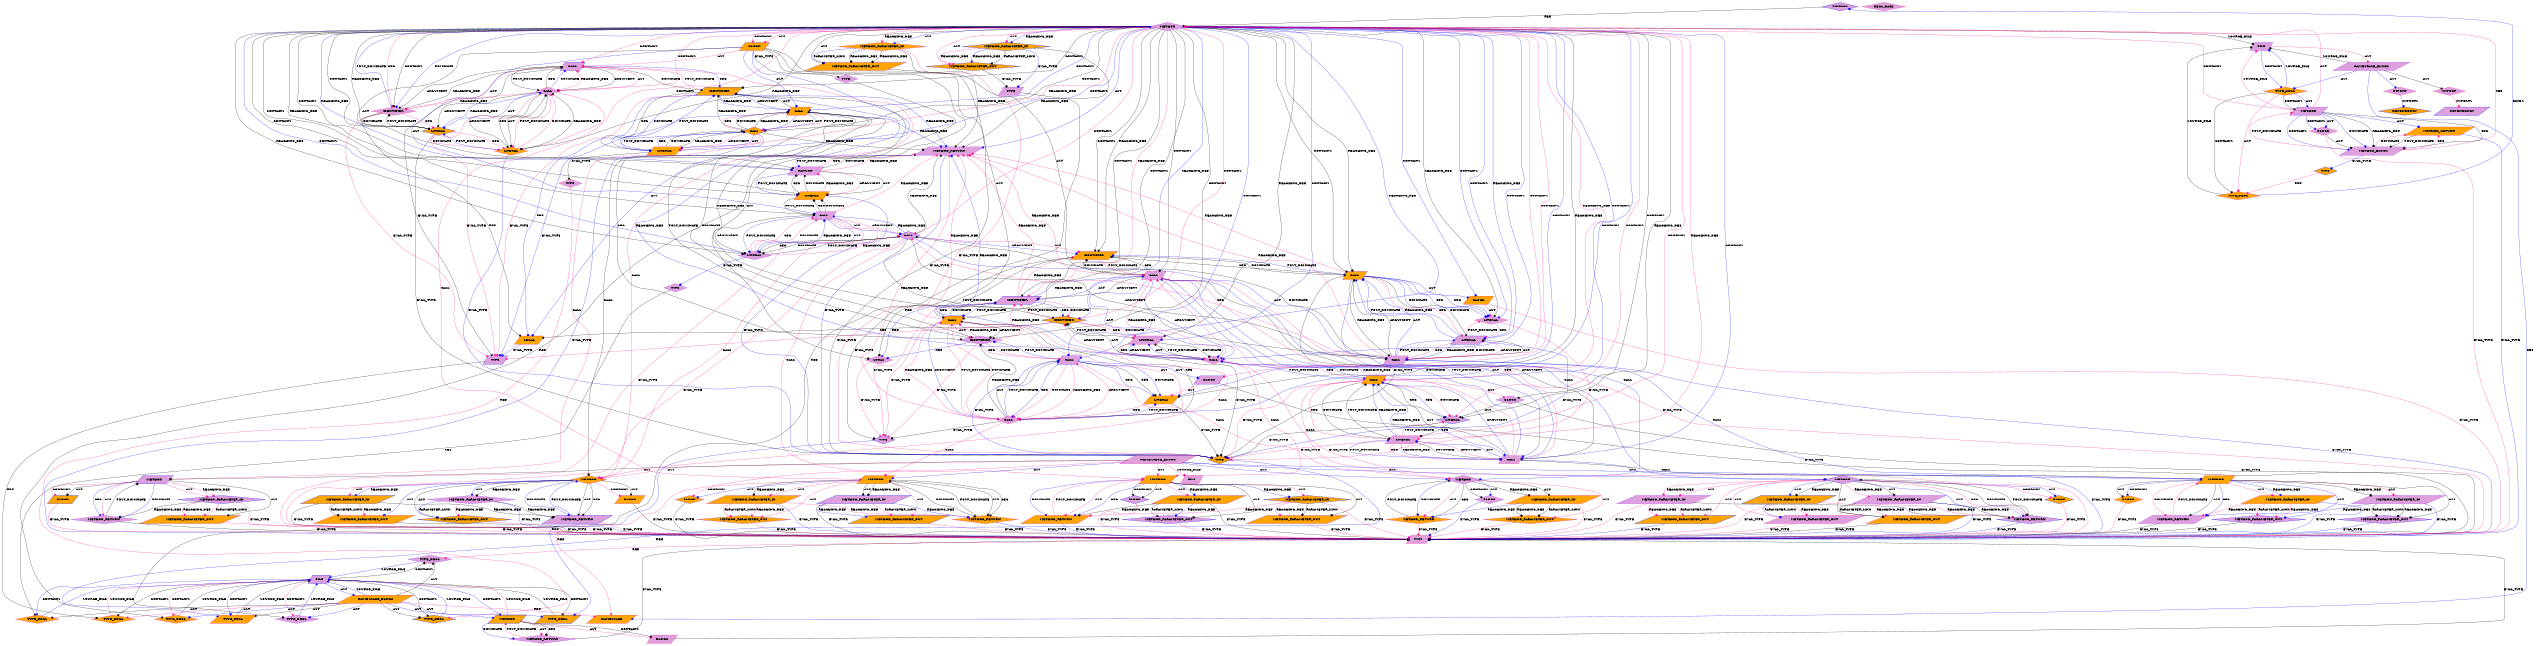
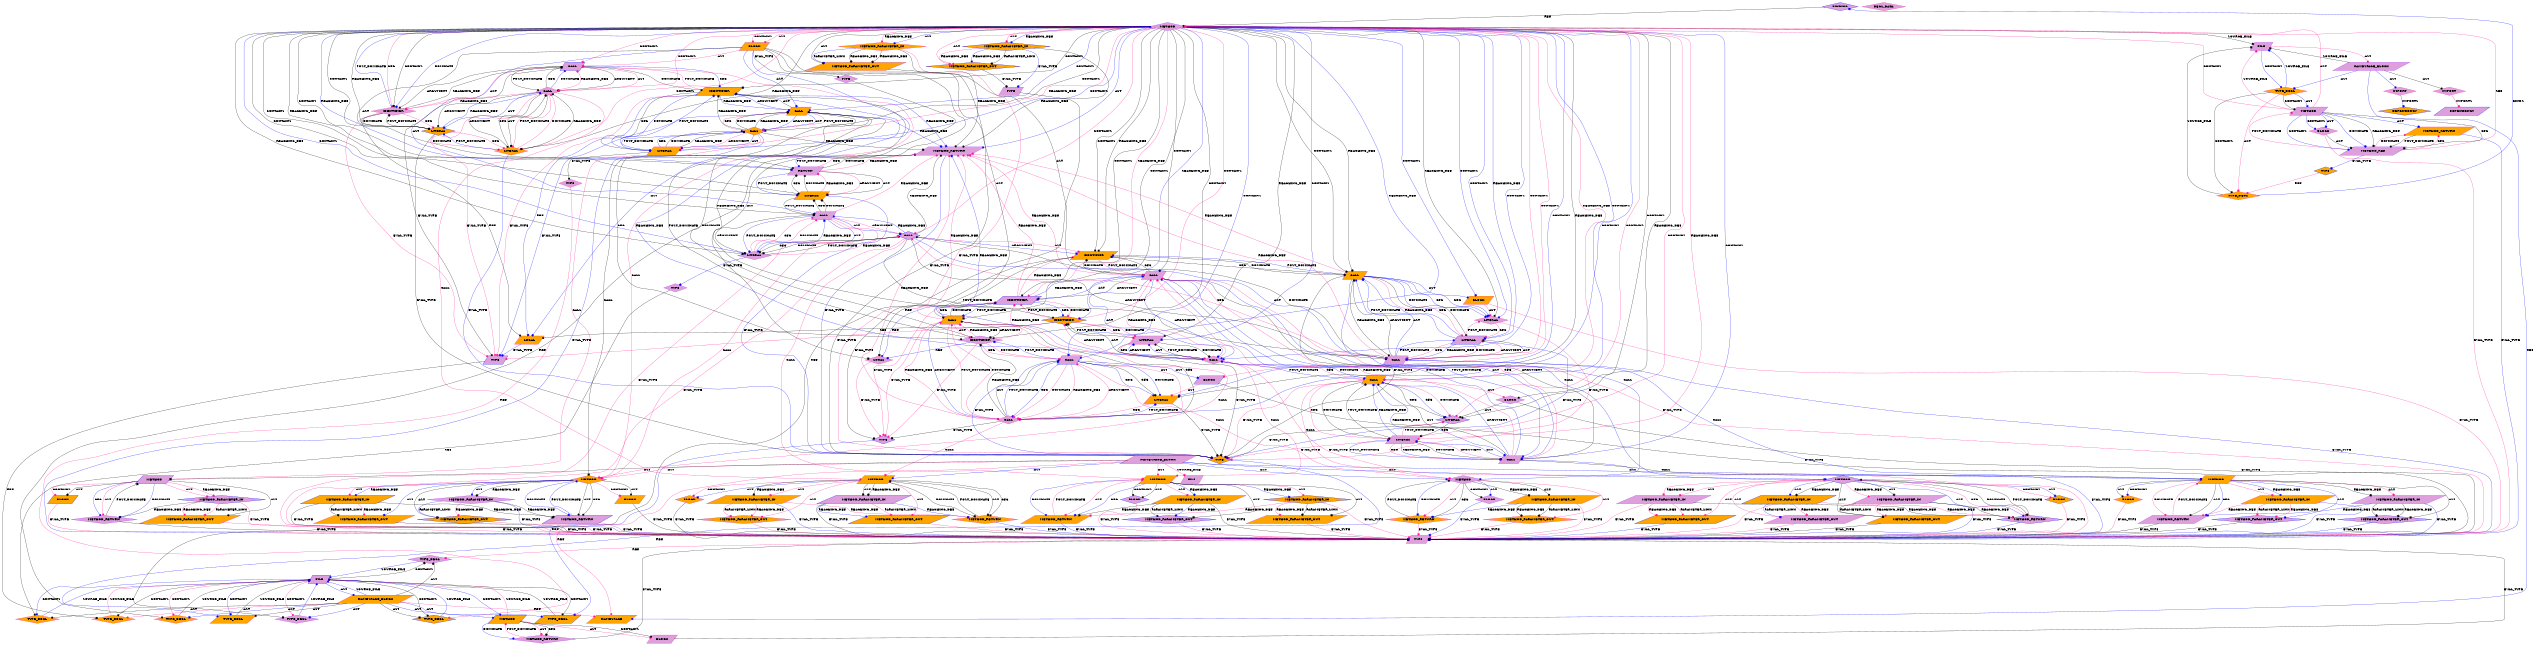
(2373, 151) -> (2373, 151)
